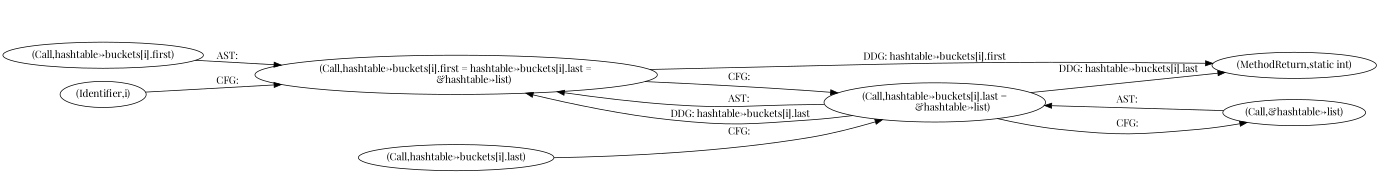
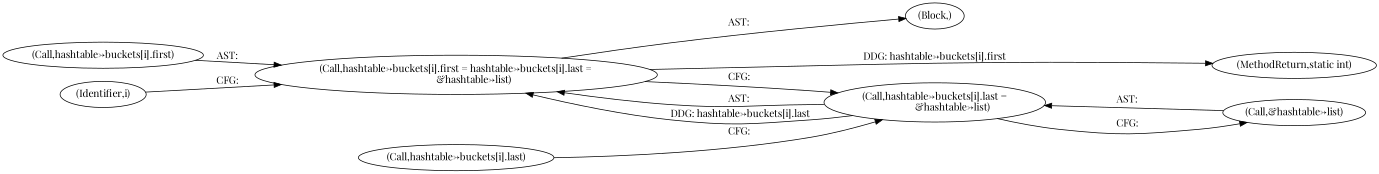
none -> (935, 16)
(1124, 83) -> none
